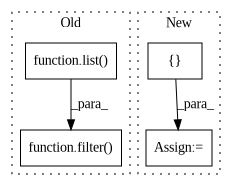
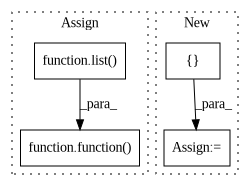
(71, 24) -> (80, 24)
(71, 148) -> (80, 148)
